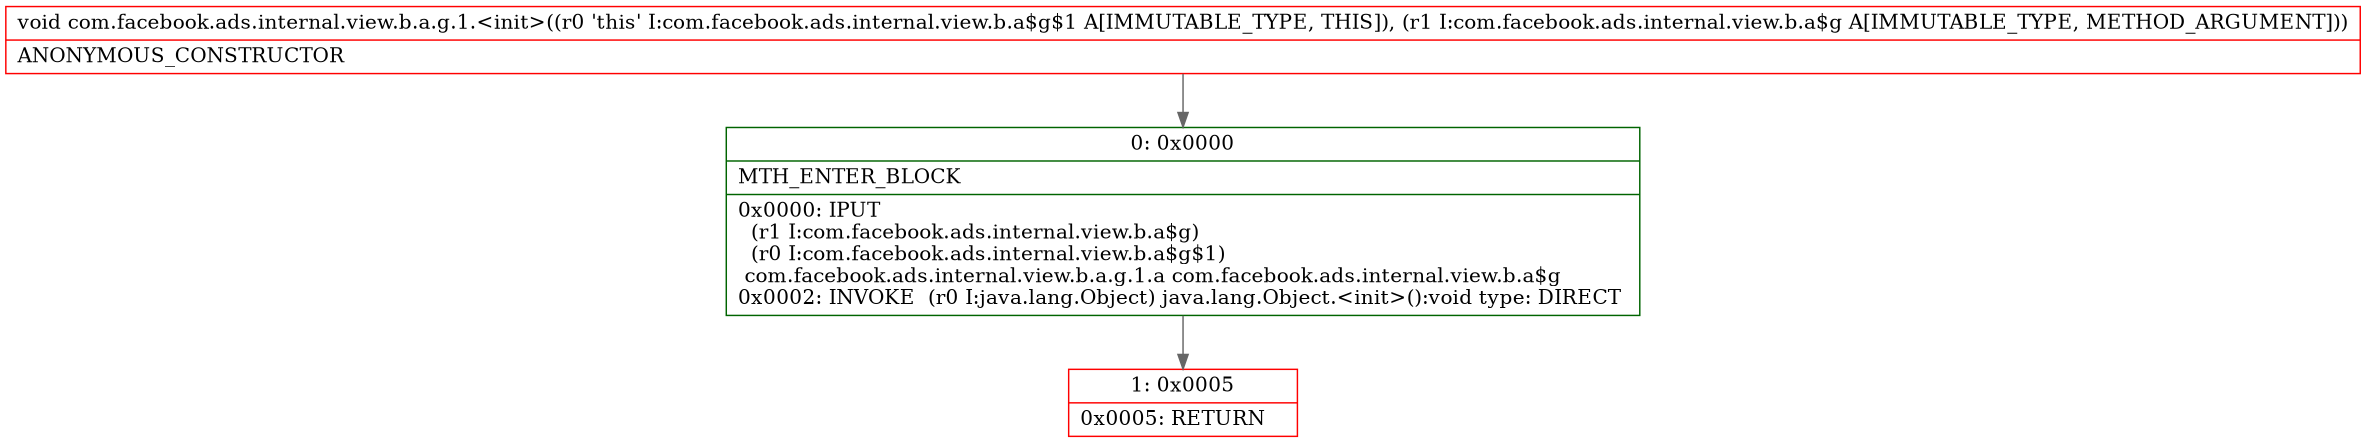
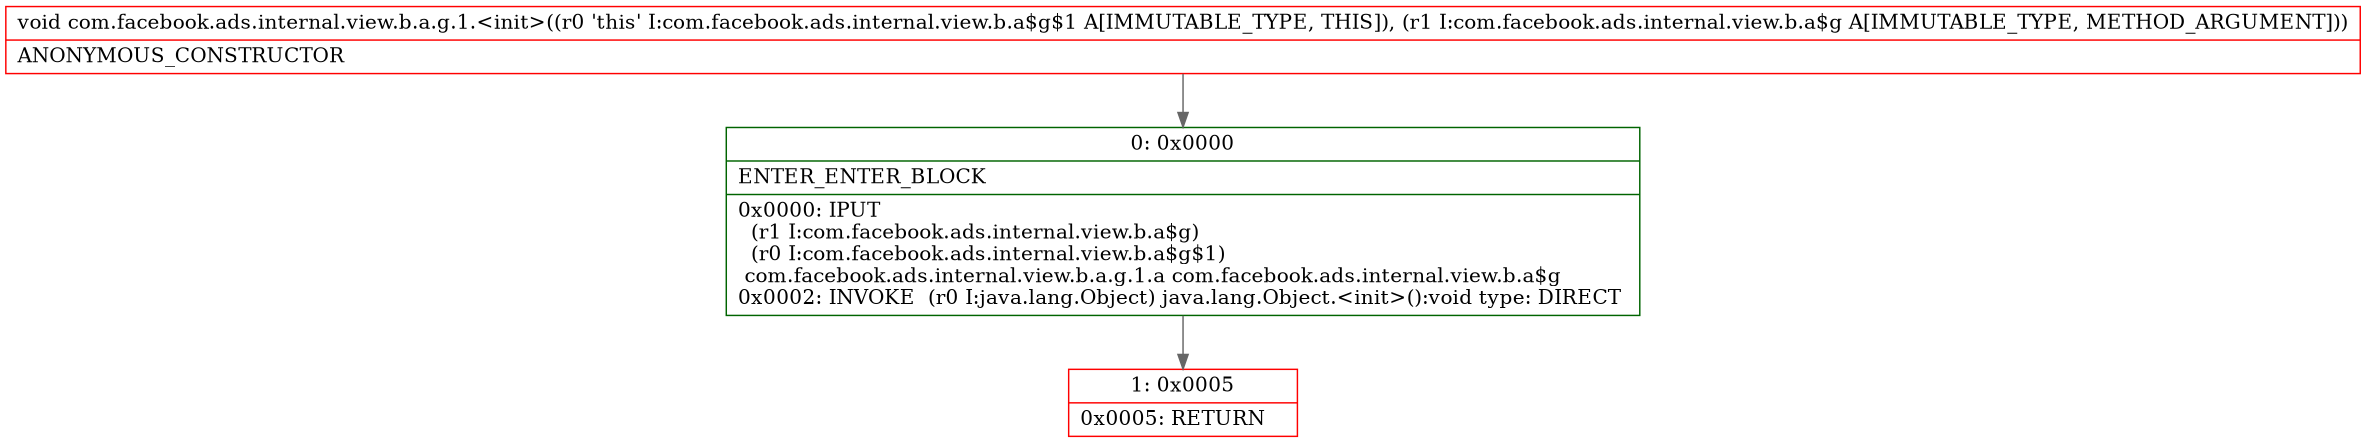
(850, 177) -> (863, 177)
